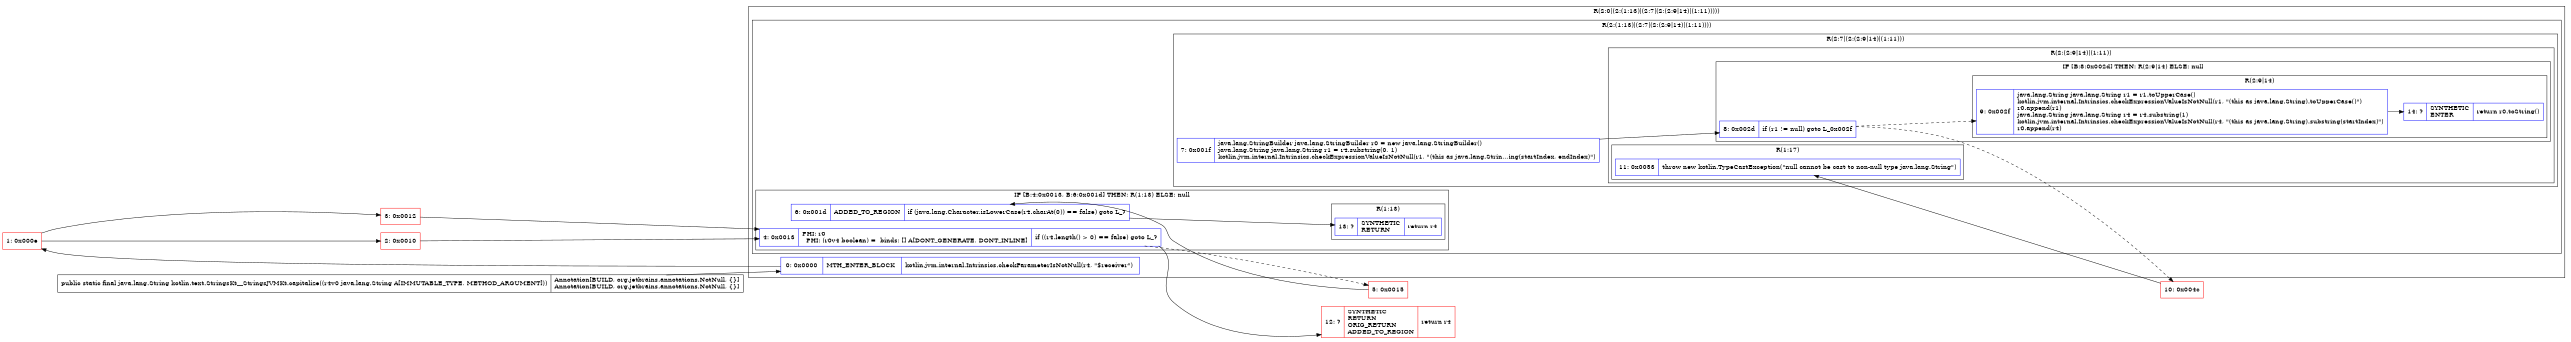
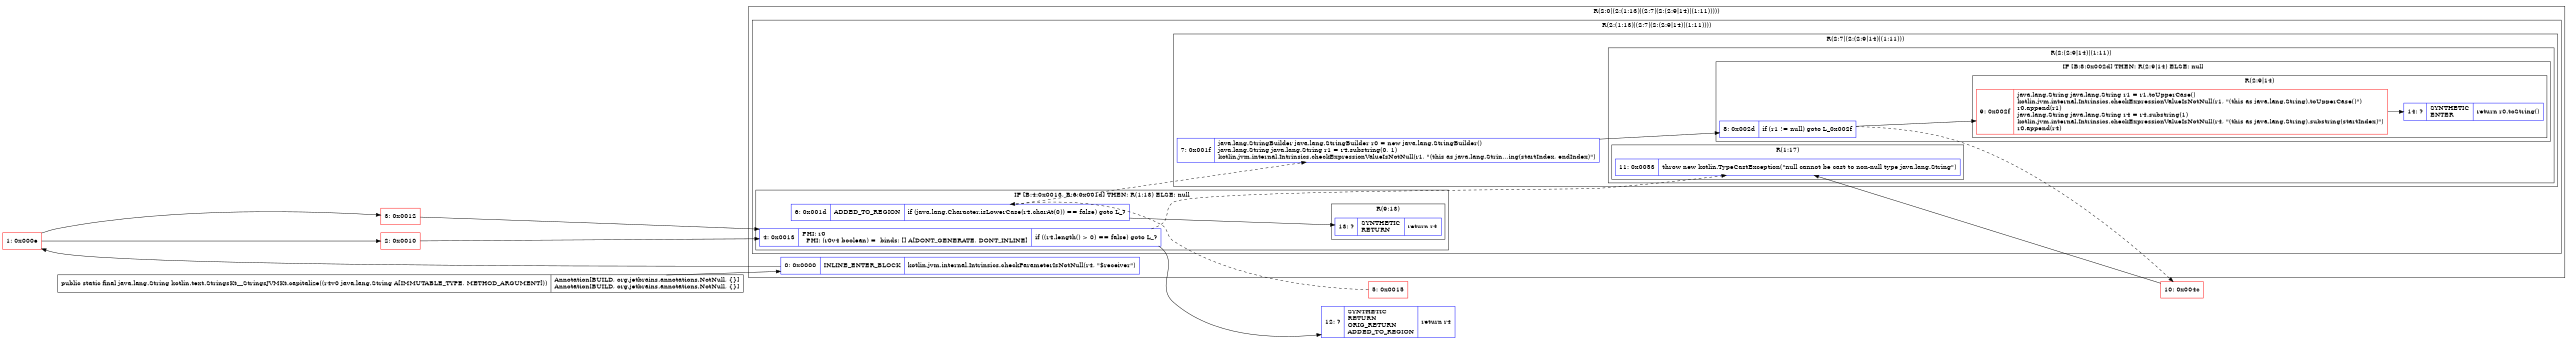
(2182, 112) -> (2182, 112)
(1914, 124) -> (1914, 124)
none -> (1159, 184)
(1388, 209) -> (1388, 209)
(1179, 244) -> (1179, 244)
(1255, 262) -> (1458, 190)
(861, 265) -> (862, 265)
(1388, 322) -> (1388, 322)
